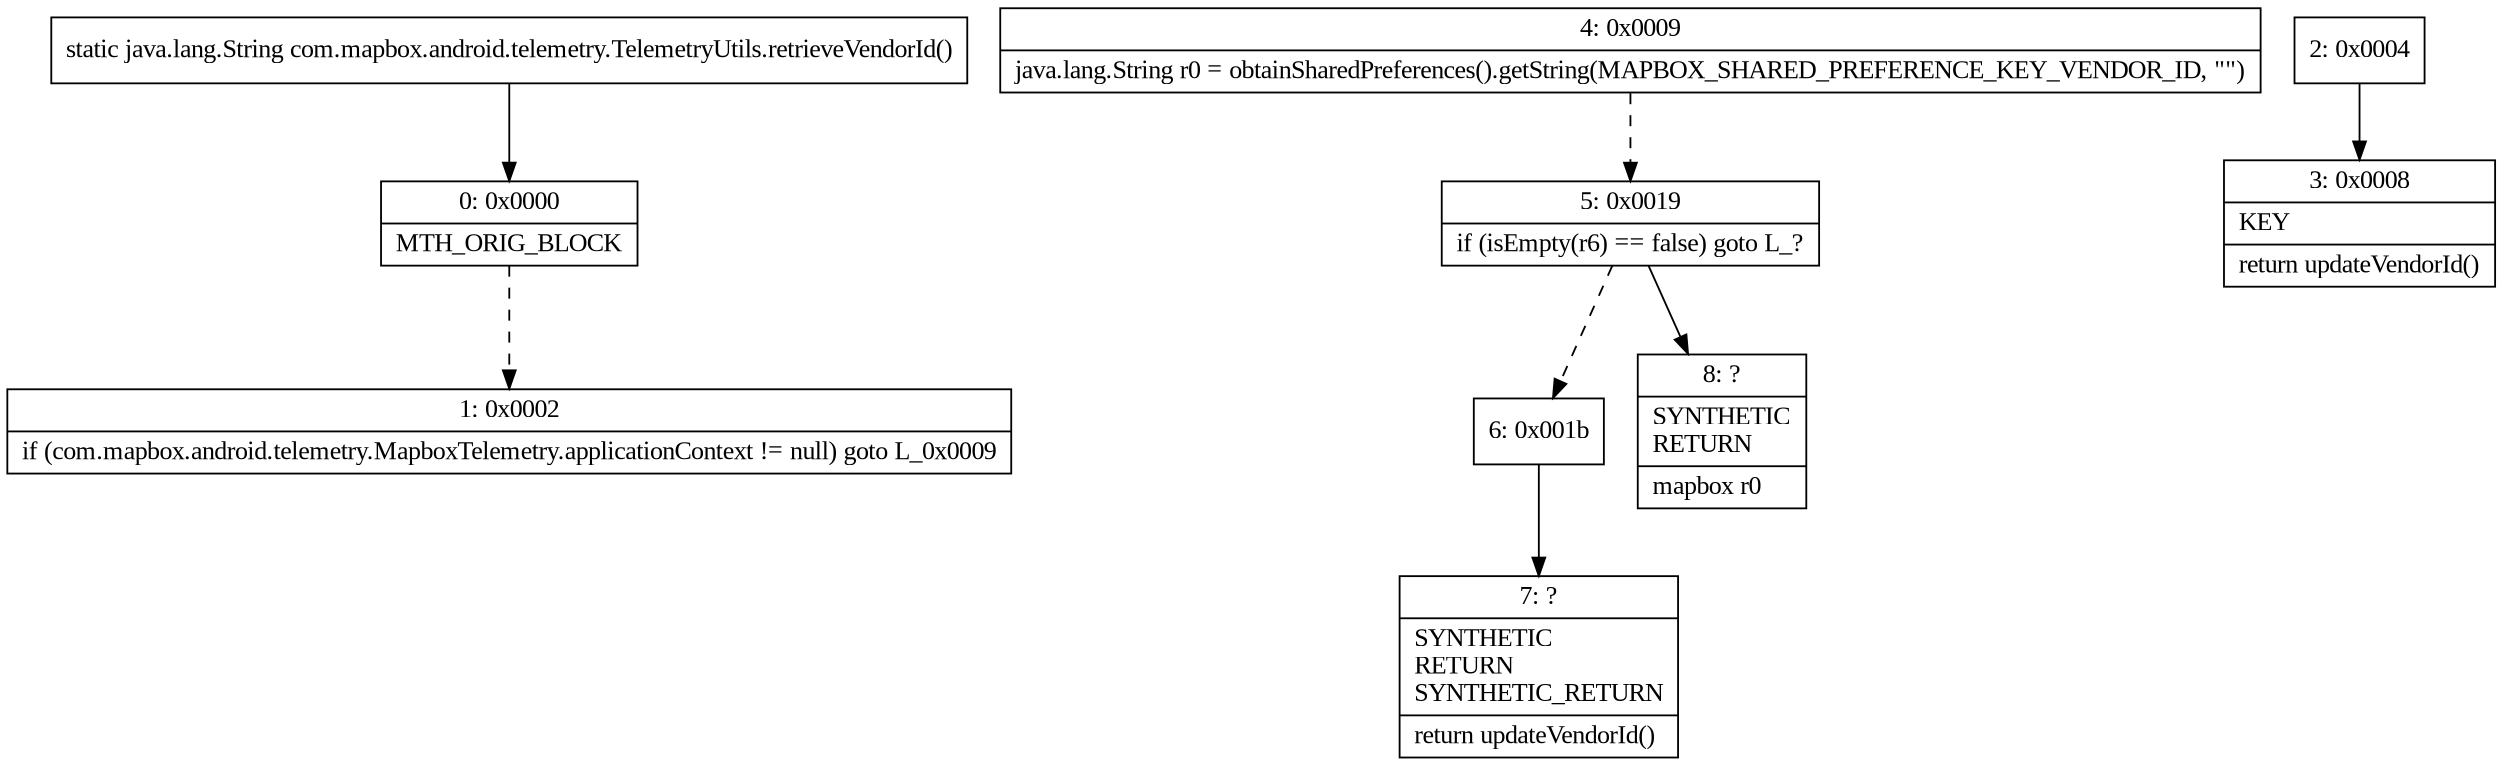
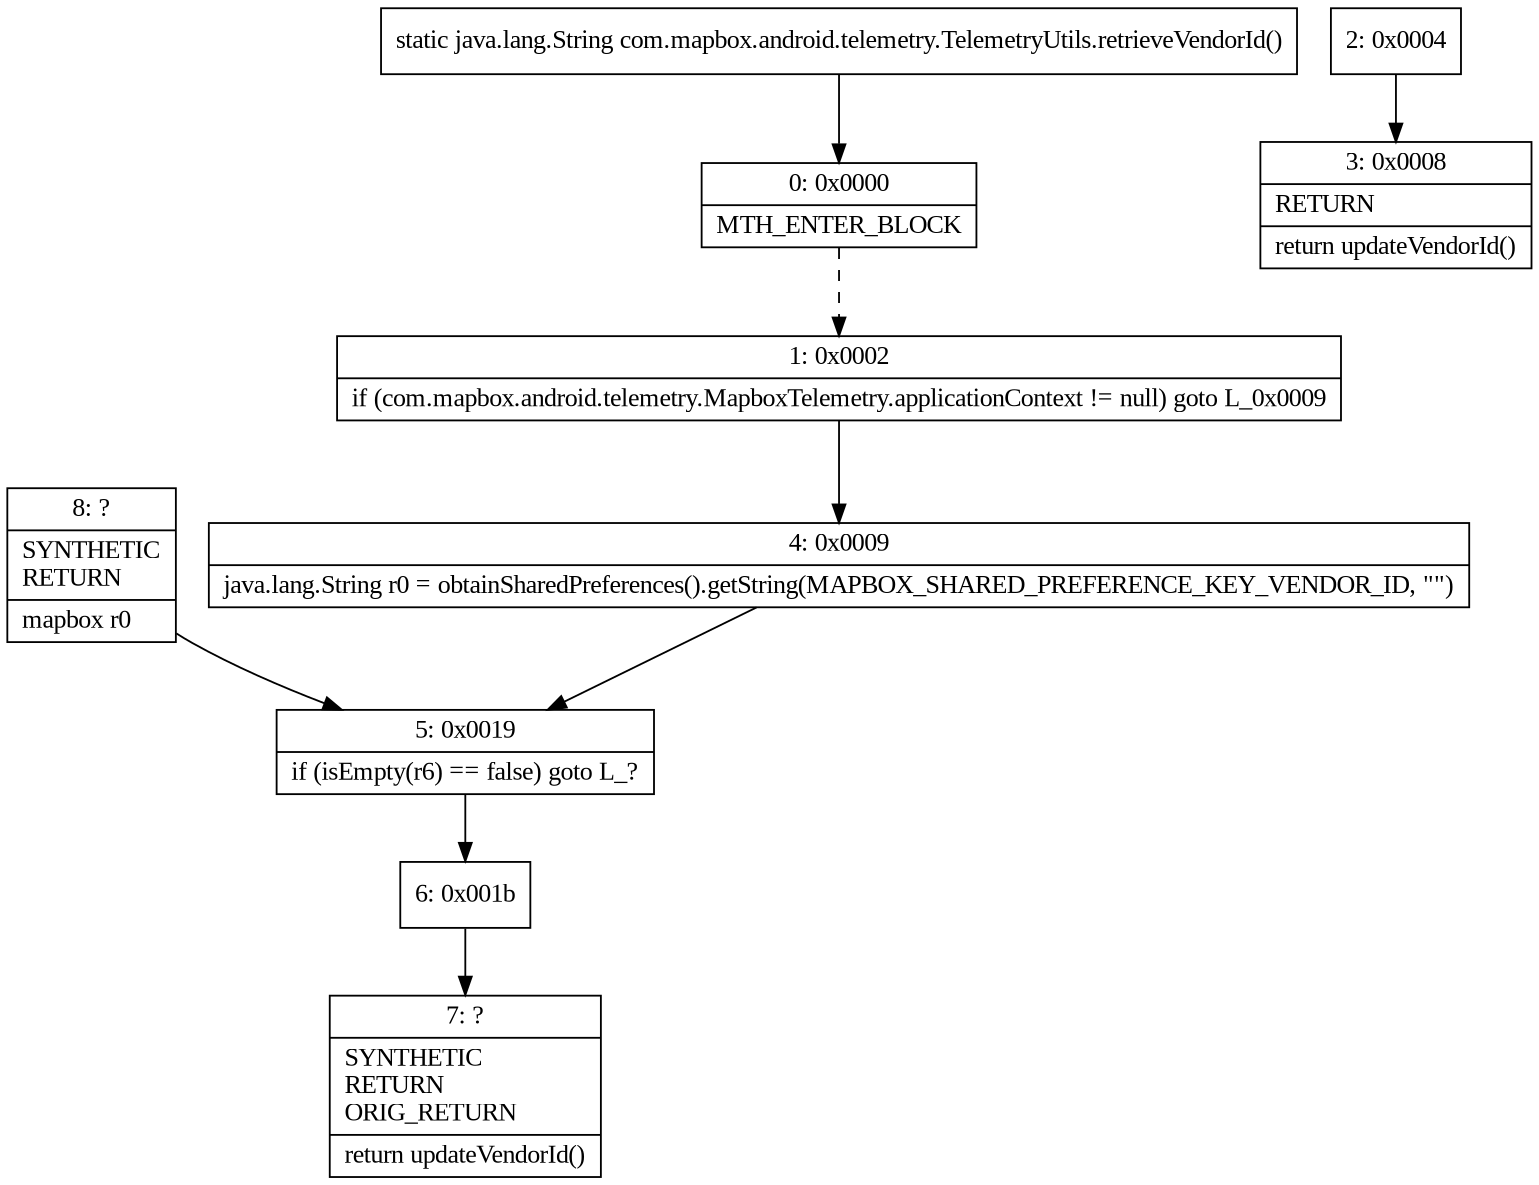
(1630, 128) -> (660, 655)
(2264, 223) -> (1325, 204)
(509, 244) -> (839, 225)
(1664, 301) -> (249, 671)
(1587, 323) -> (465, 819)
none -> (839, 462)
(1539, 693) -> (431, 1113)
